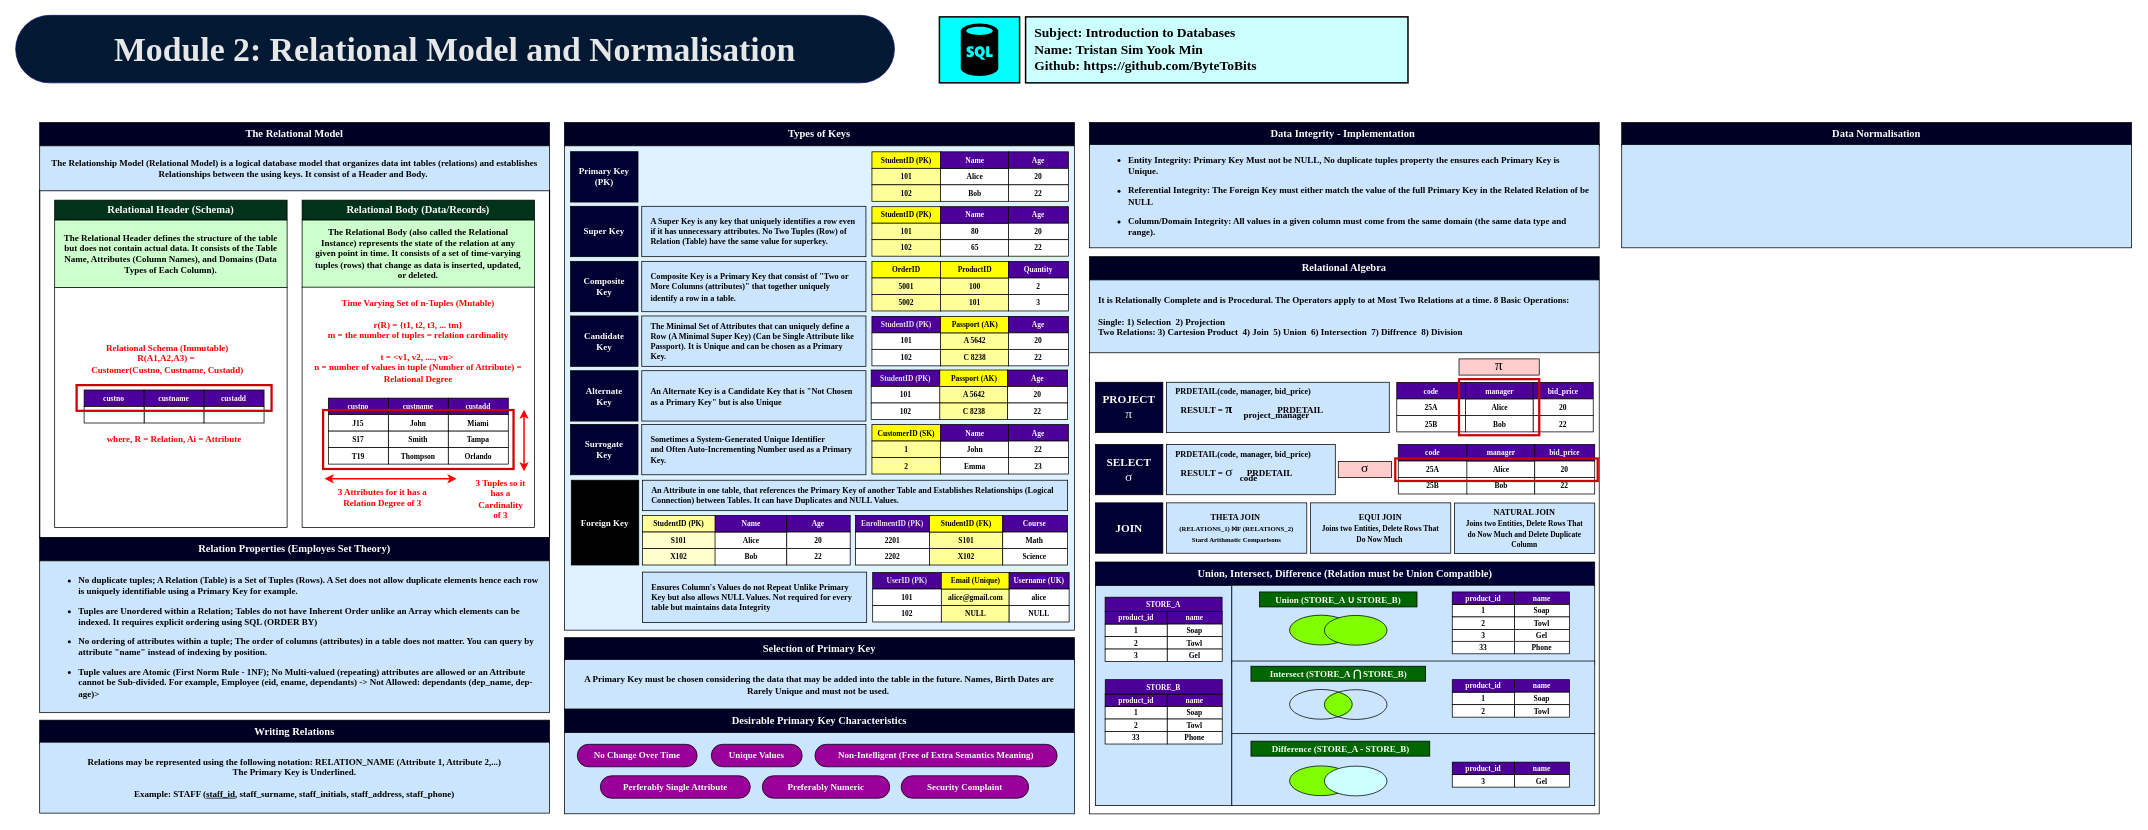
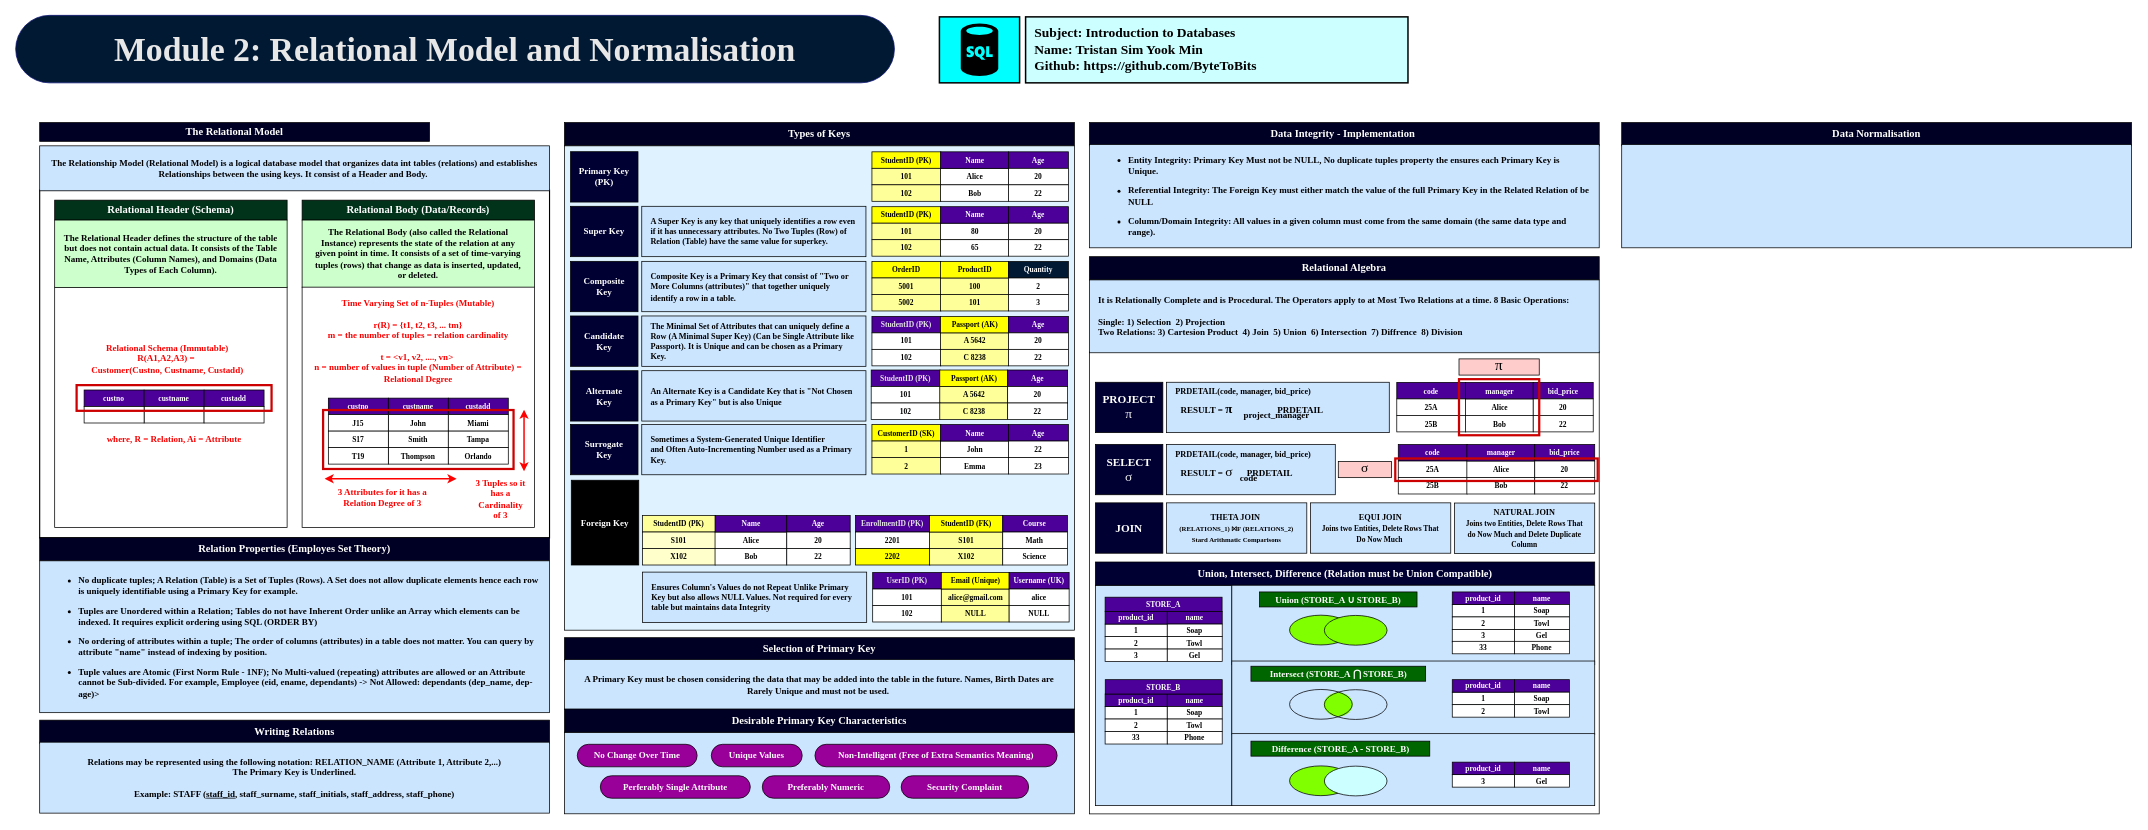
(294, 134) -> (234, 132)
(1038, 270) -> (1038, 270)
(855, 496) -> none
(893, 557) -> (893, 557)
